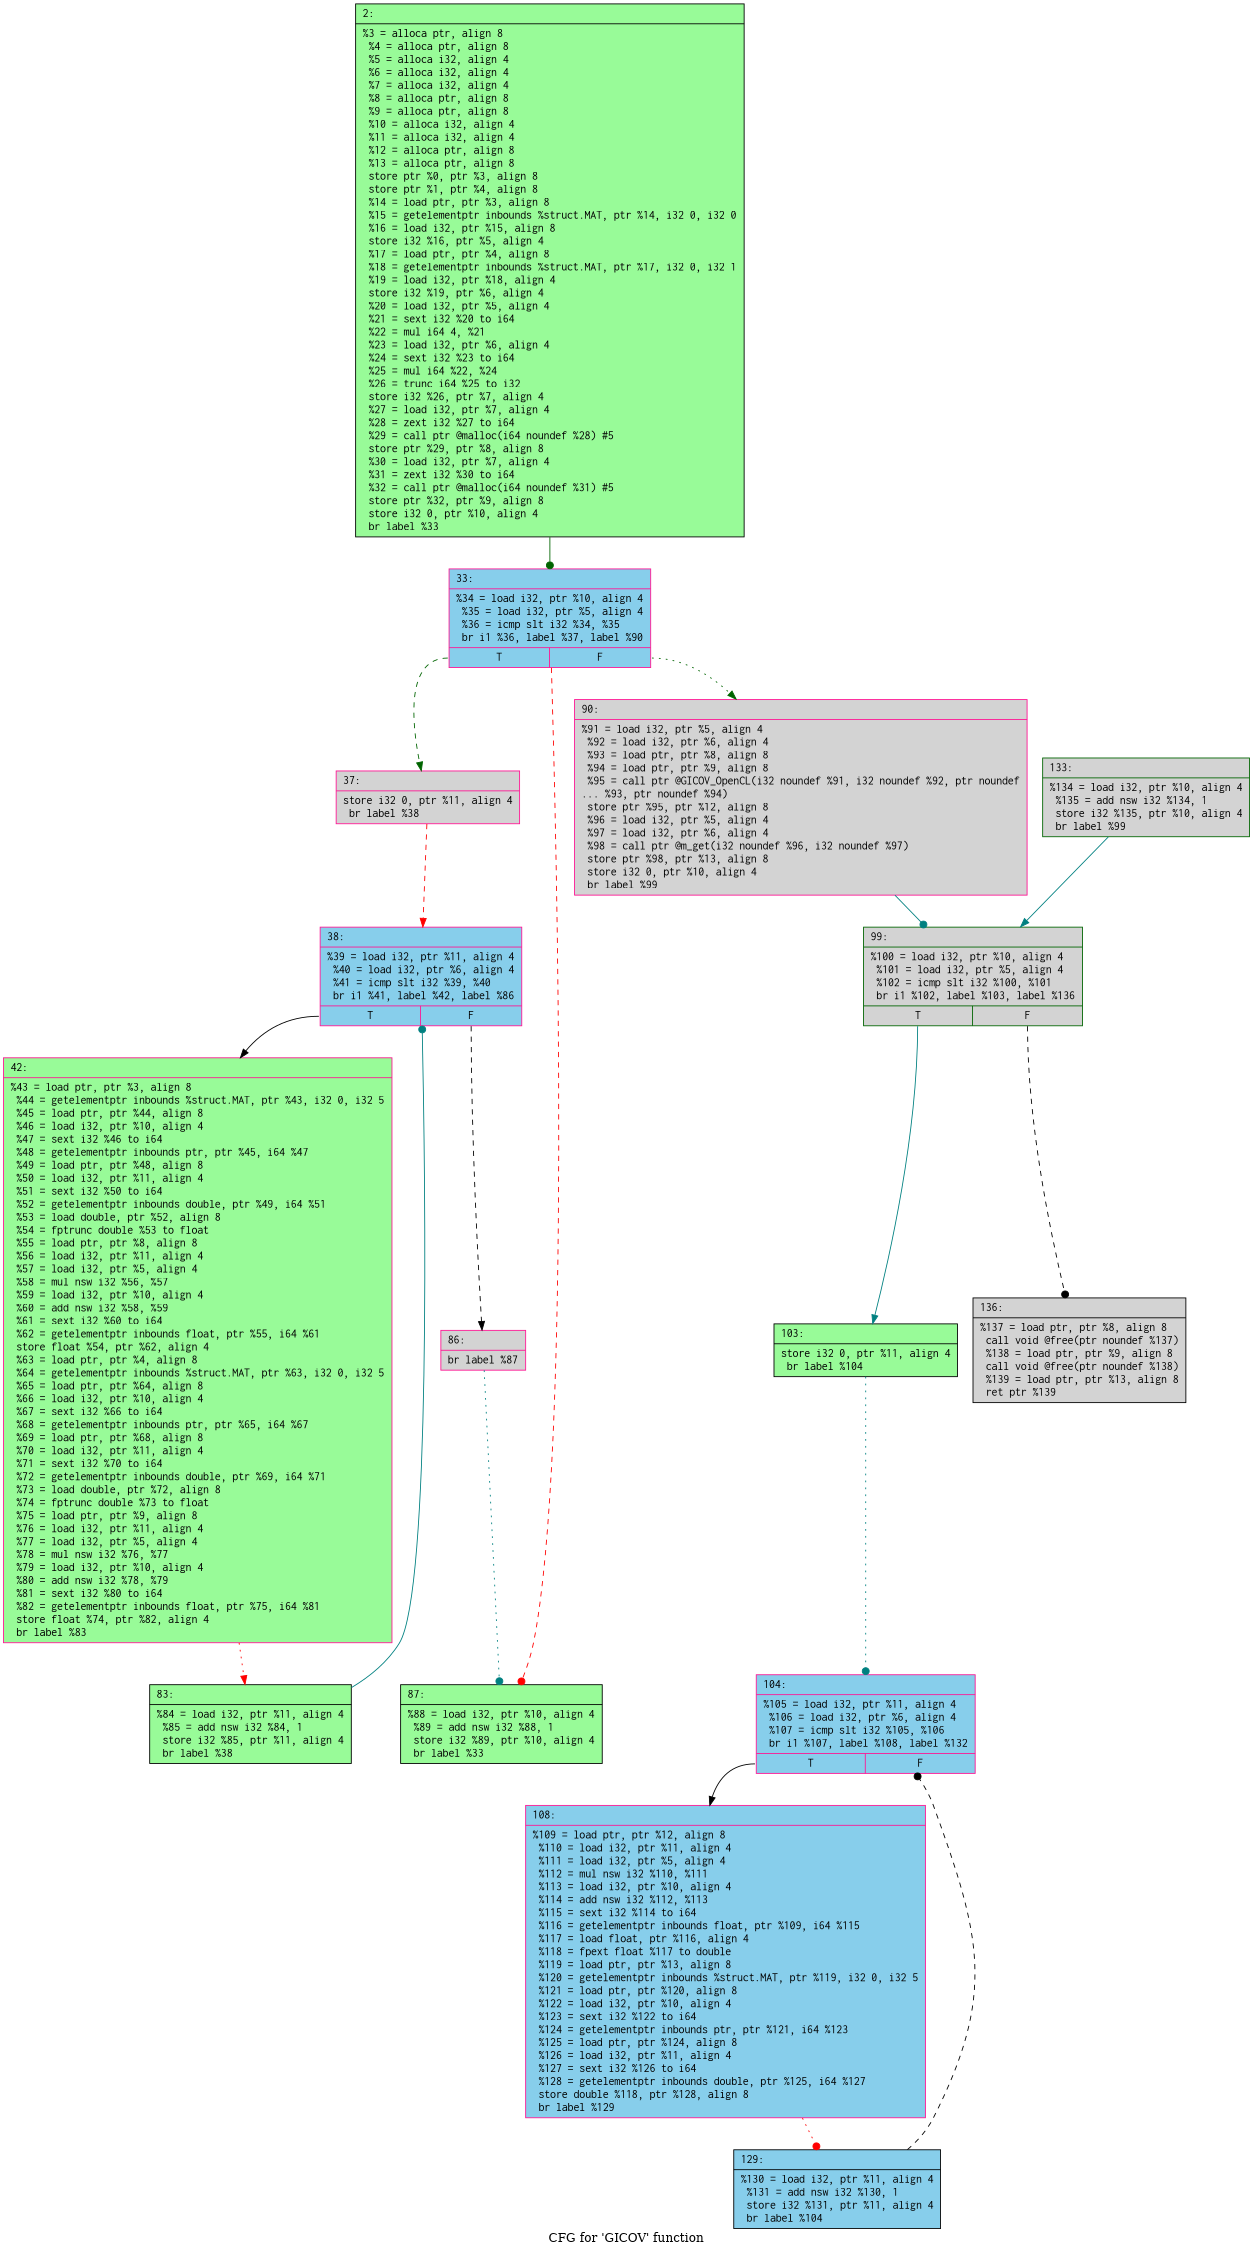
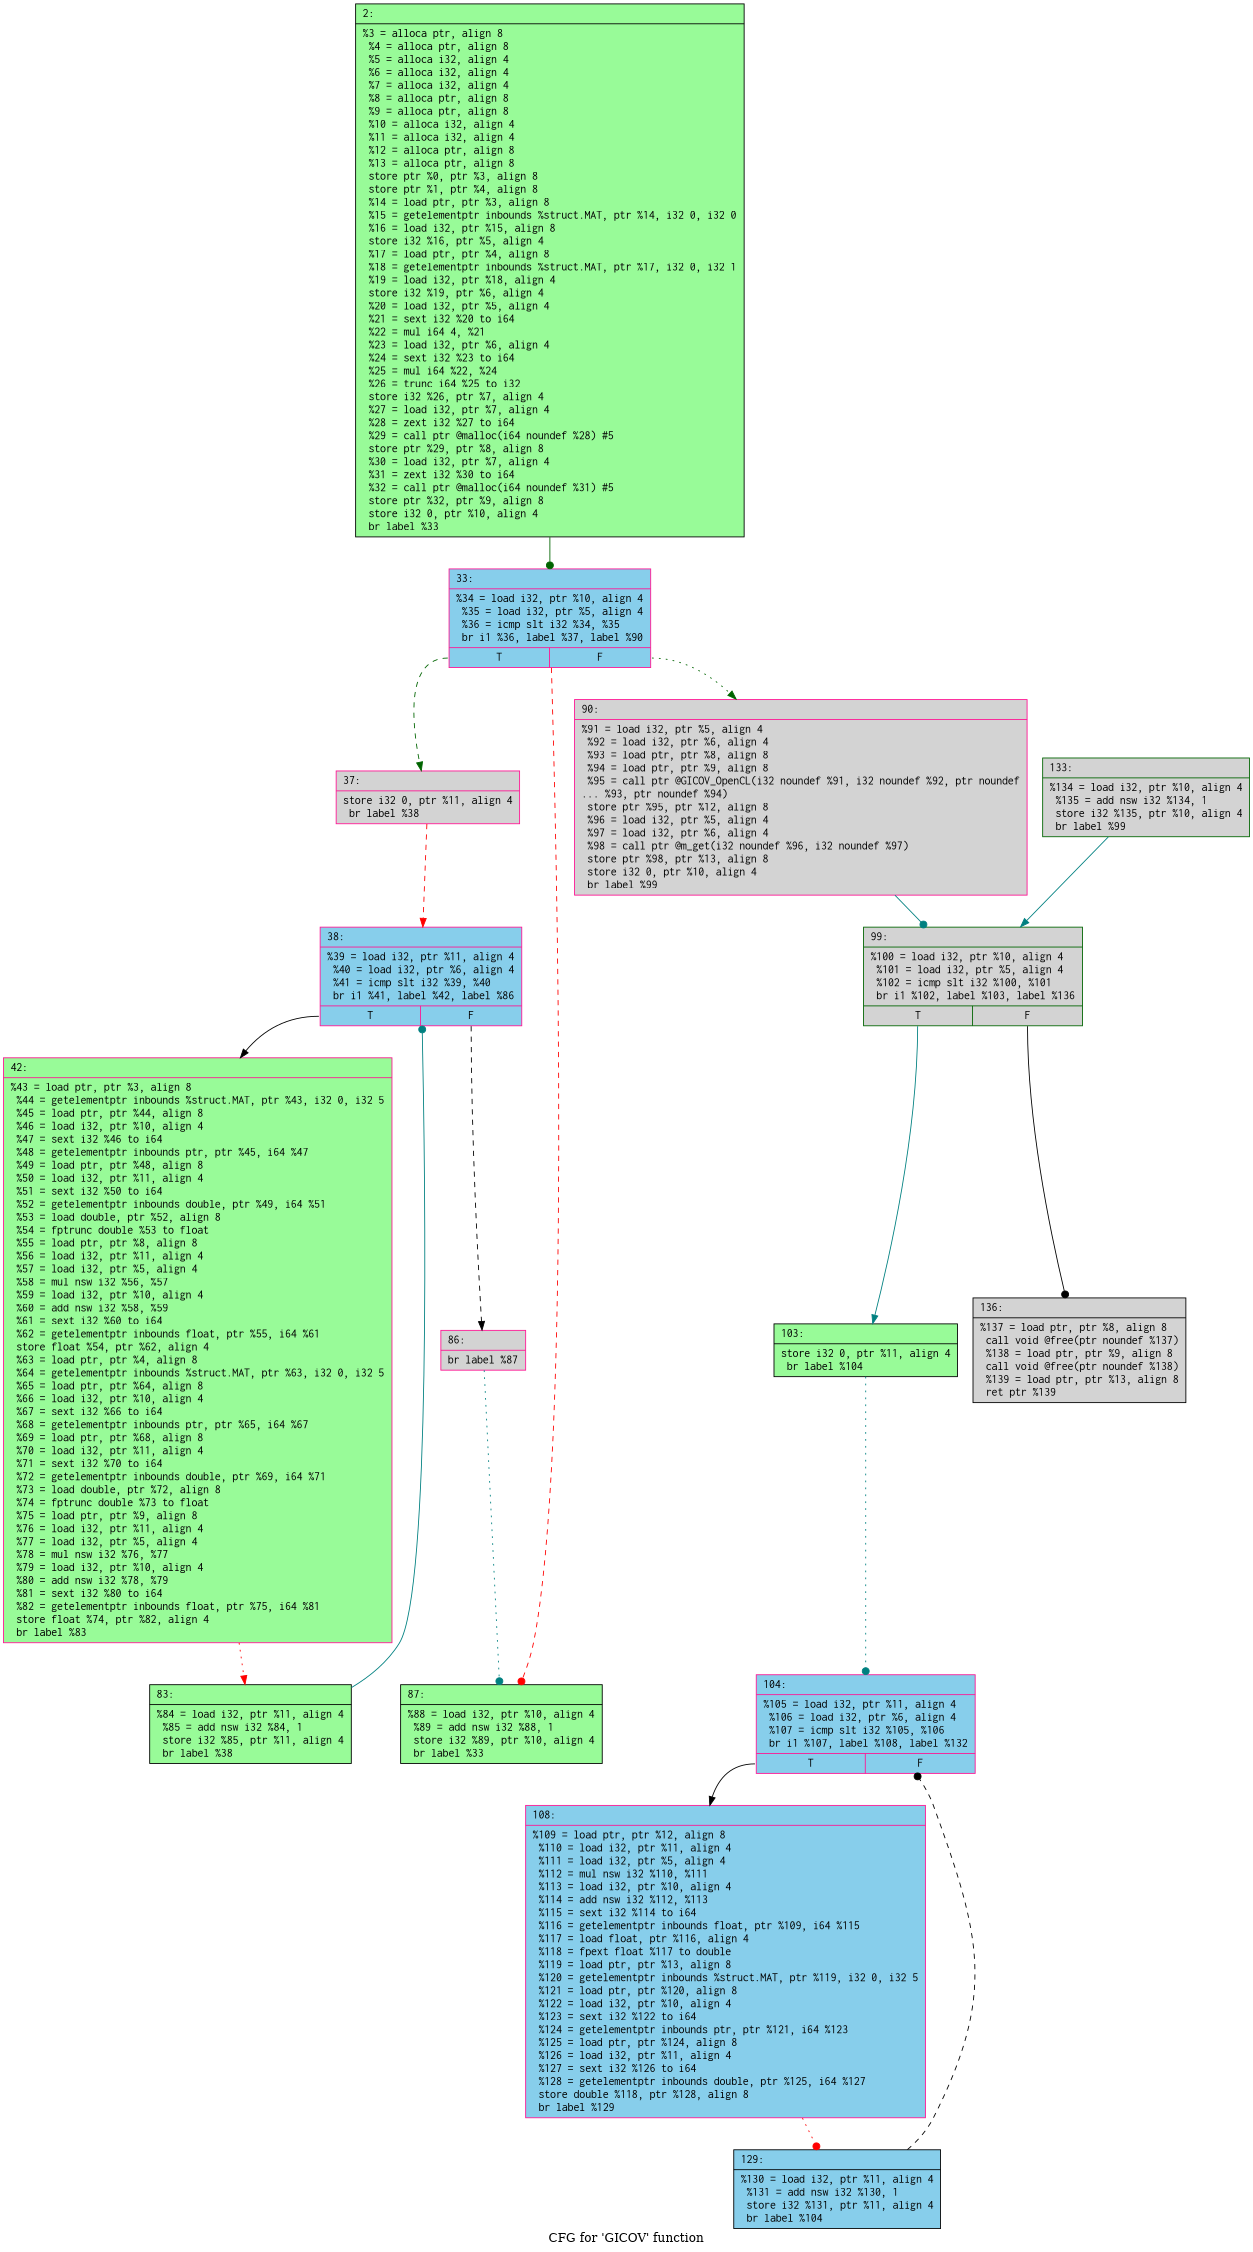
(1039, 1160) -> (1039, 1160)
